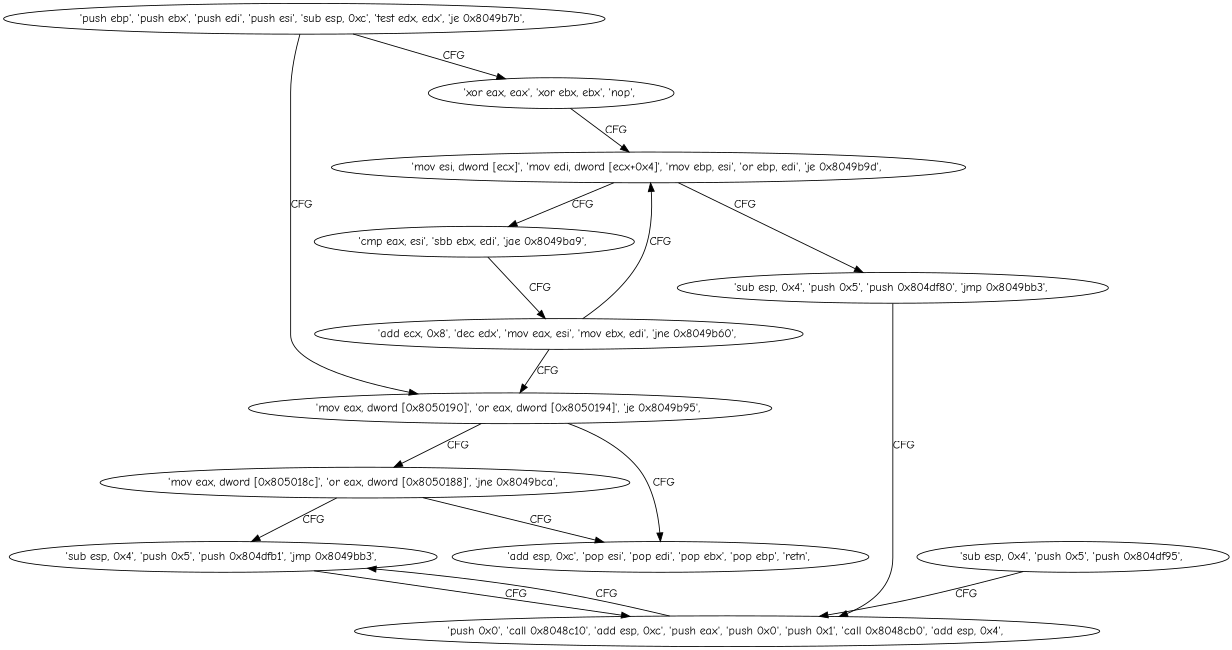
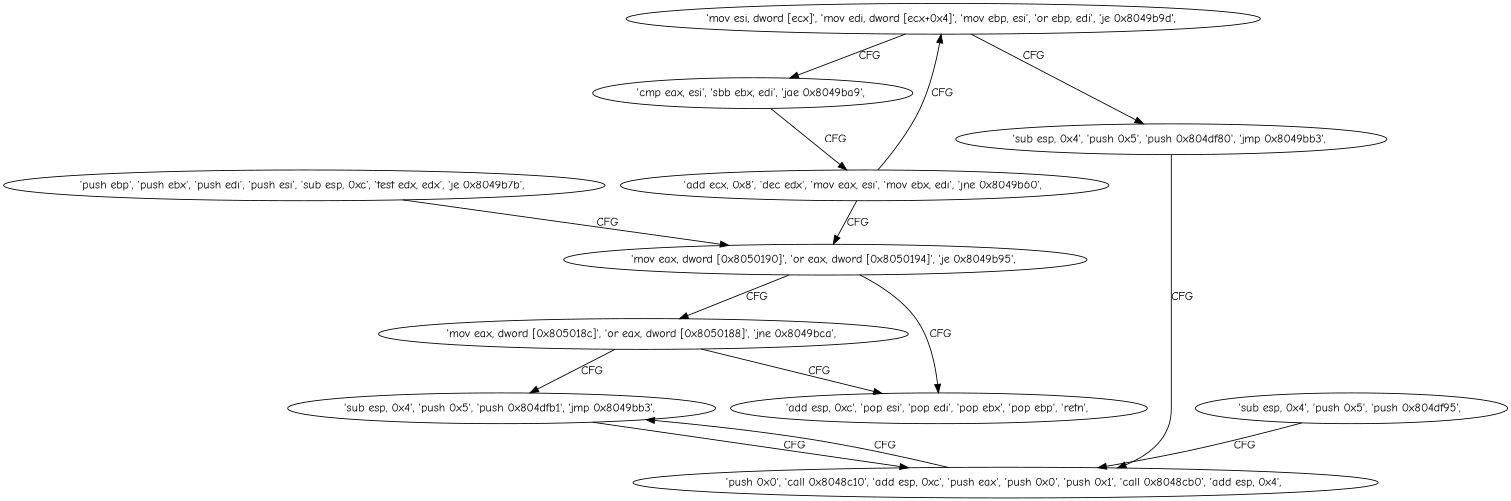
(551, 93) -> none
